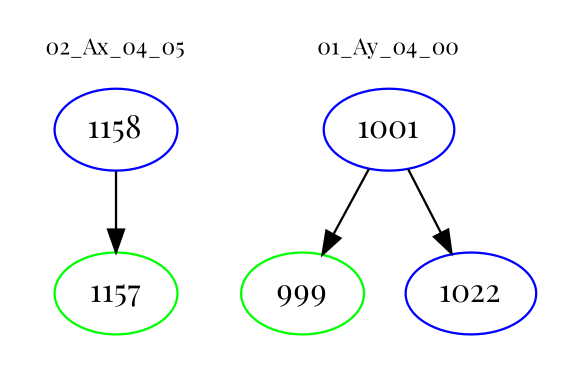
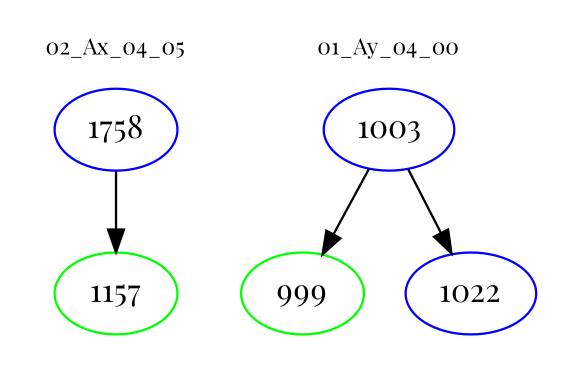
(116, 130) -> (116, 130)
(389, 130) -> (389, 130)
